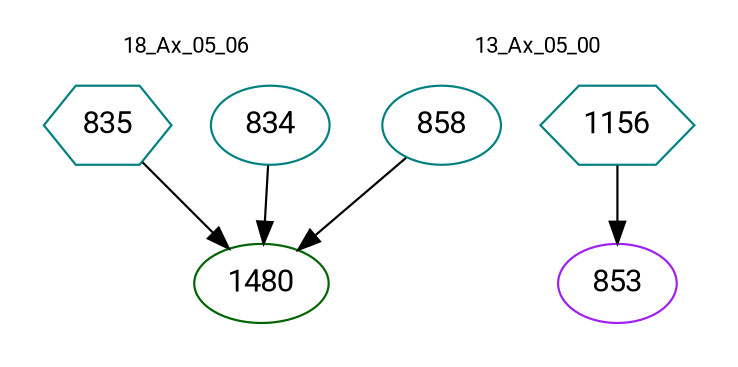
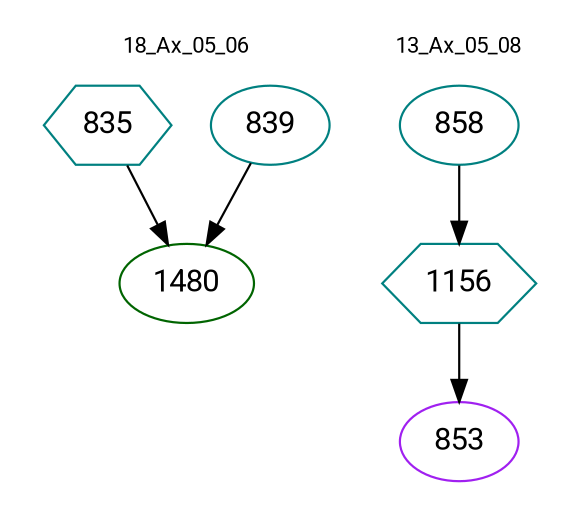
(538, 47) -> (459, 47)
(270, 125) -> (270, 125)
(379, 181) -> (459, 194)
